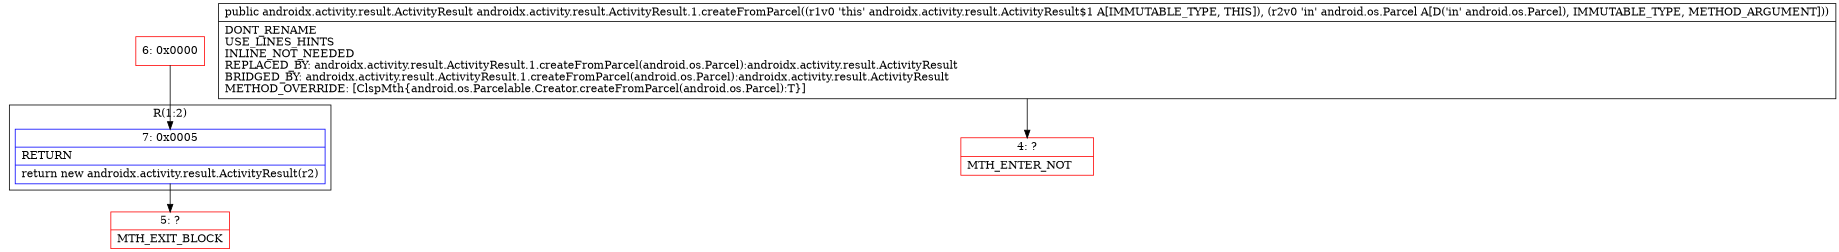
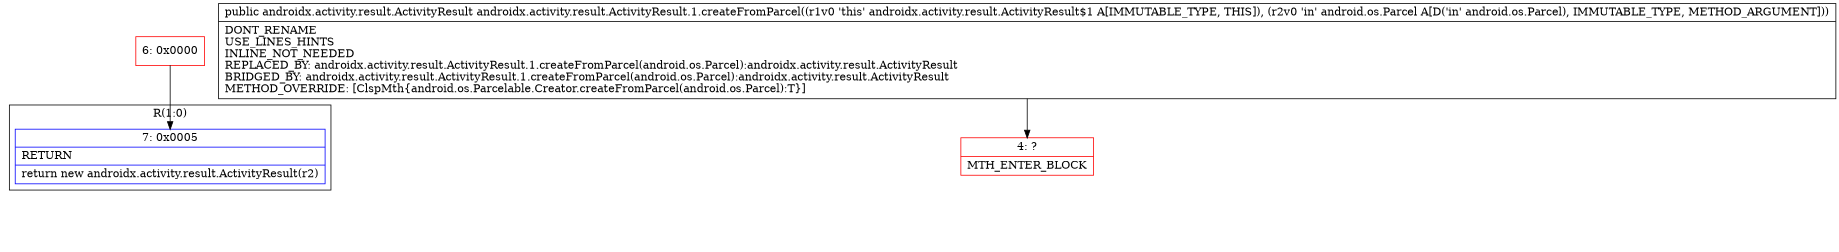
(170, 114) -> (170, 114)
(1019, 165) -> (1027, 165)
(170, 230) -> none
